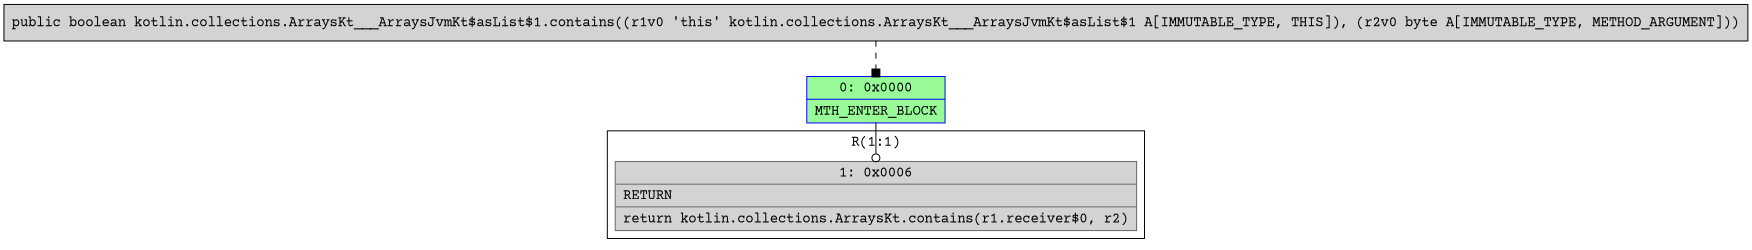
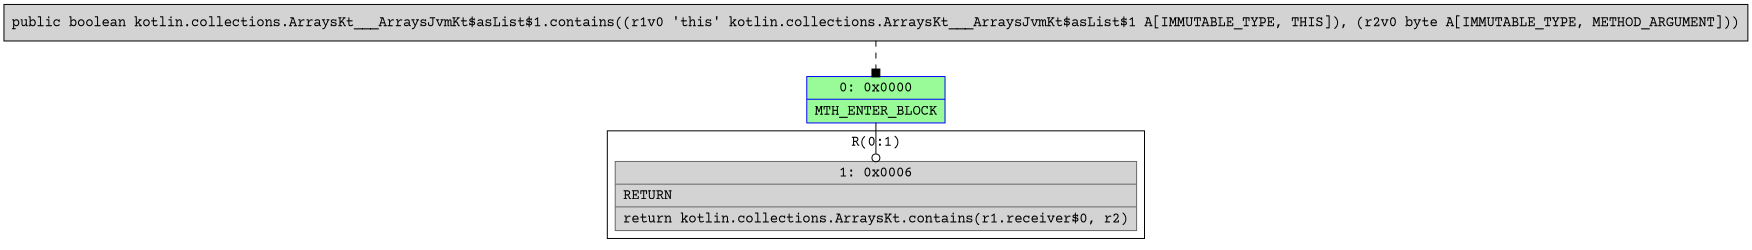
(876, 142) -> (876, 142)
